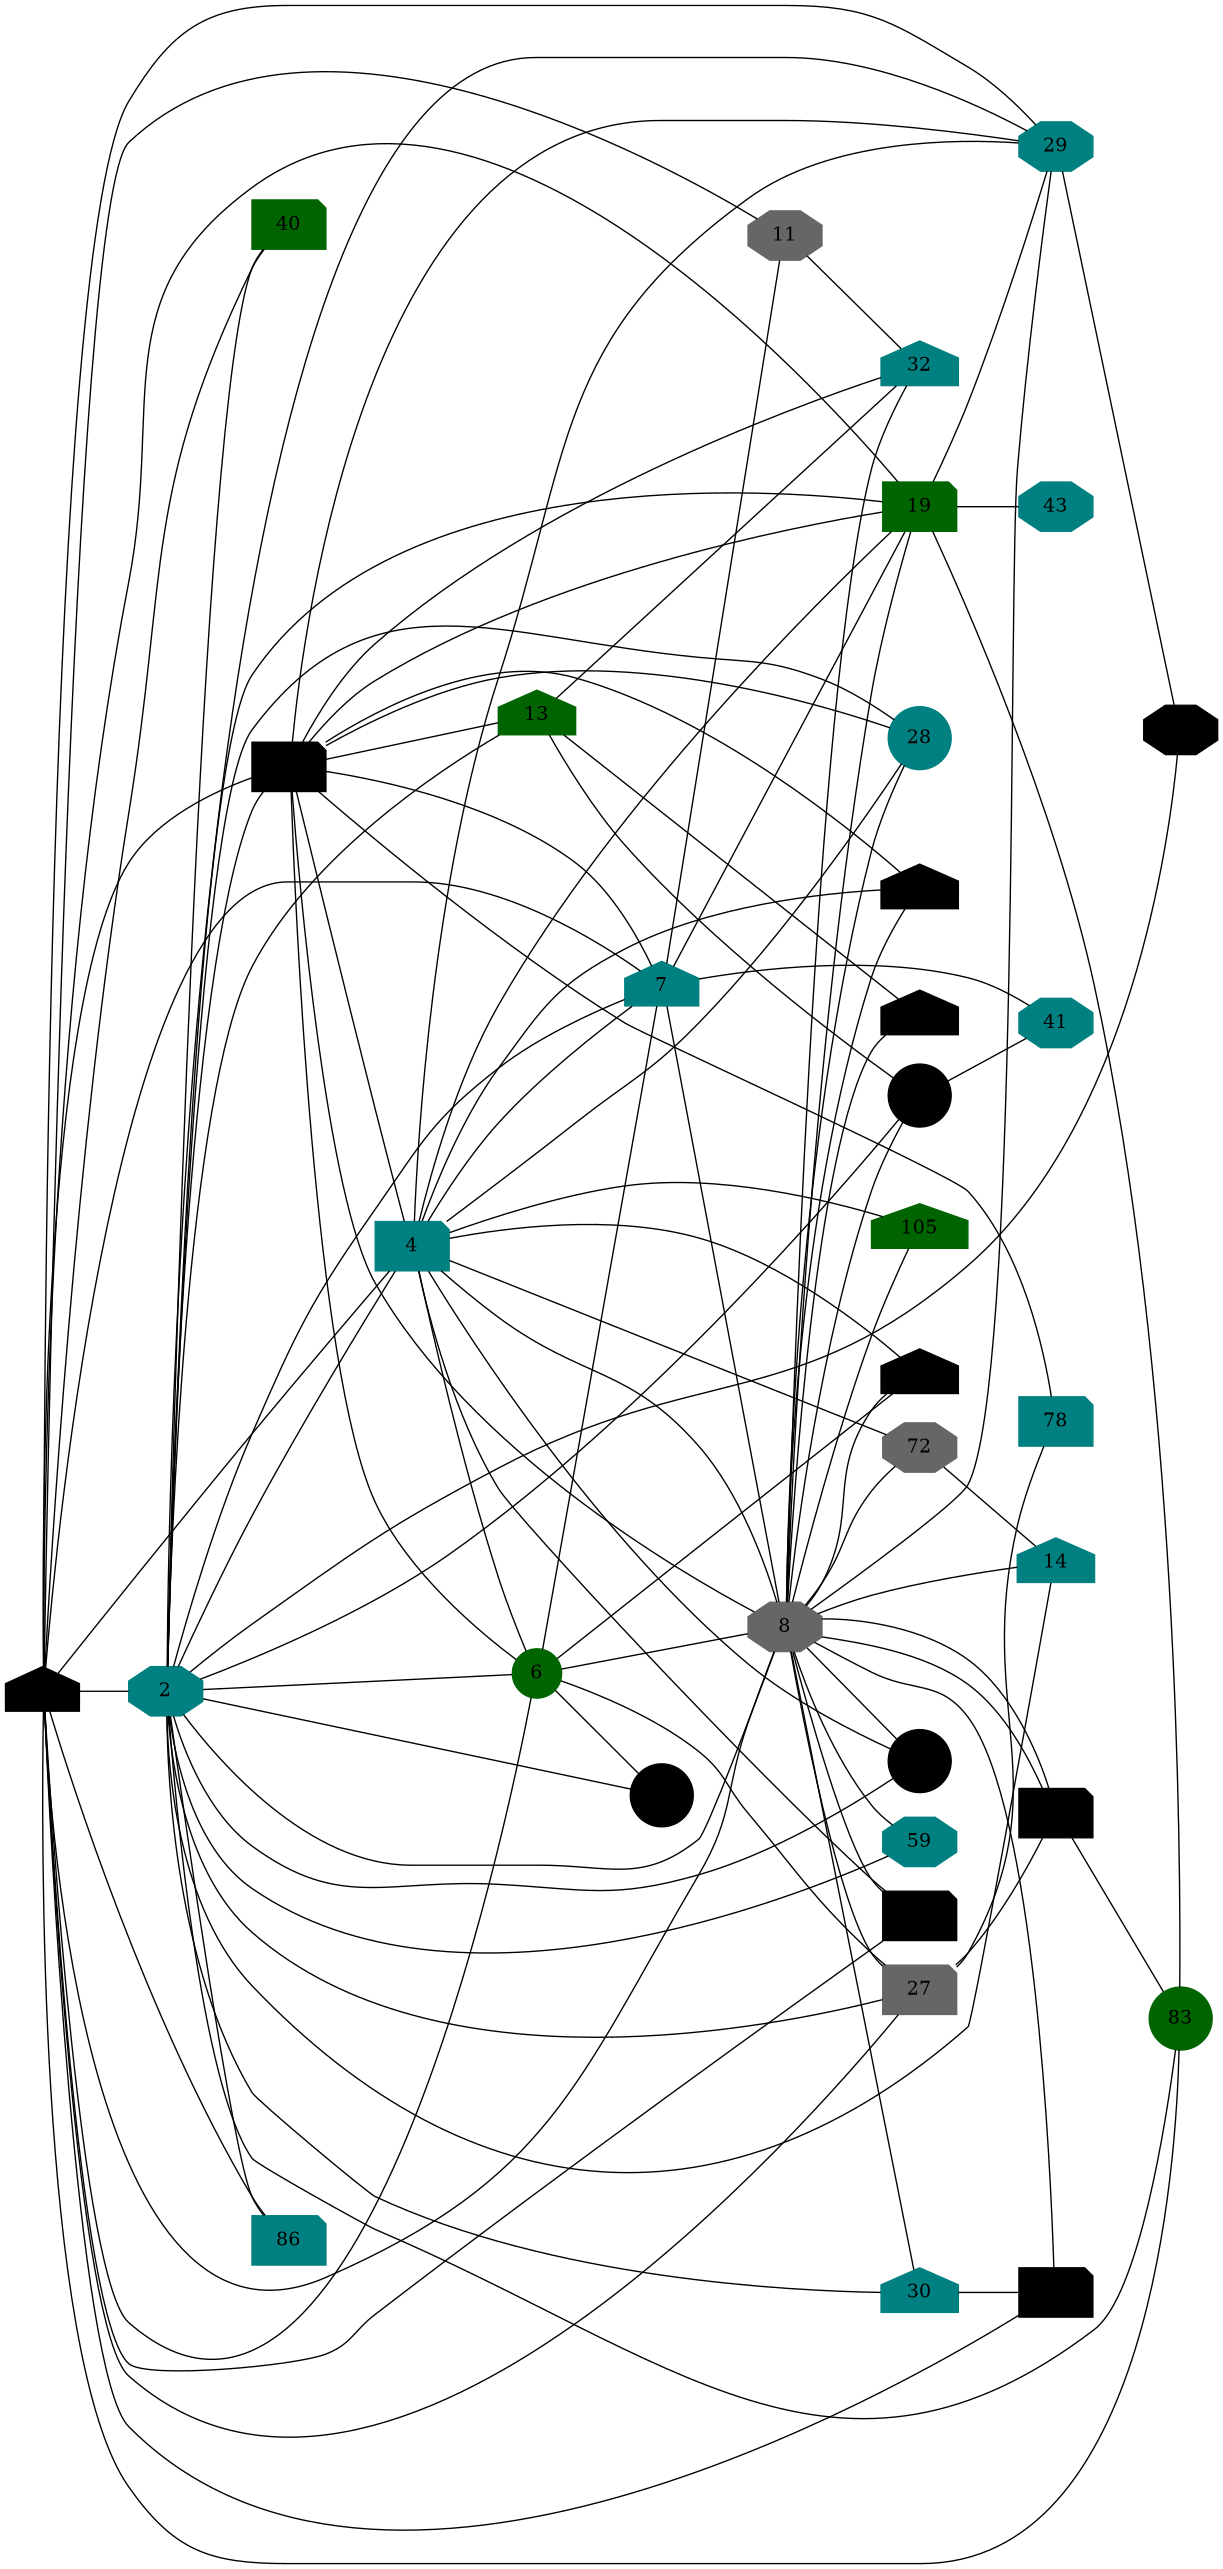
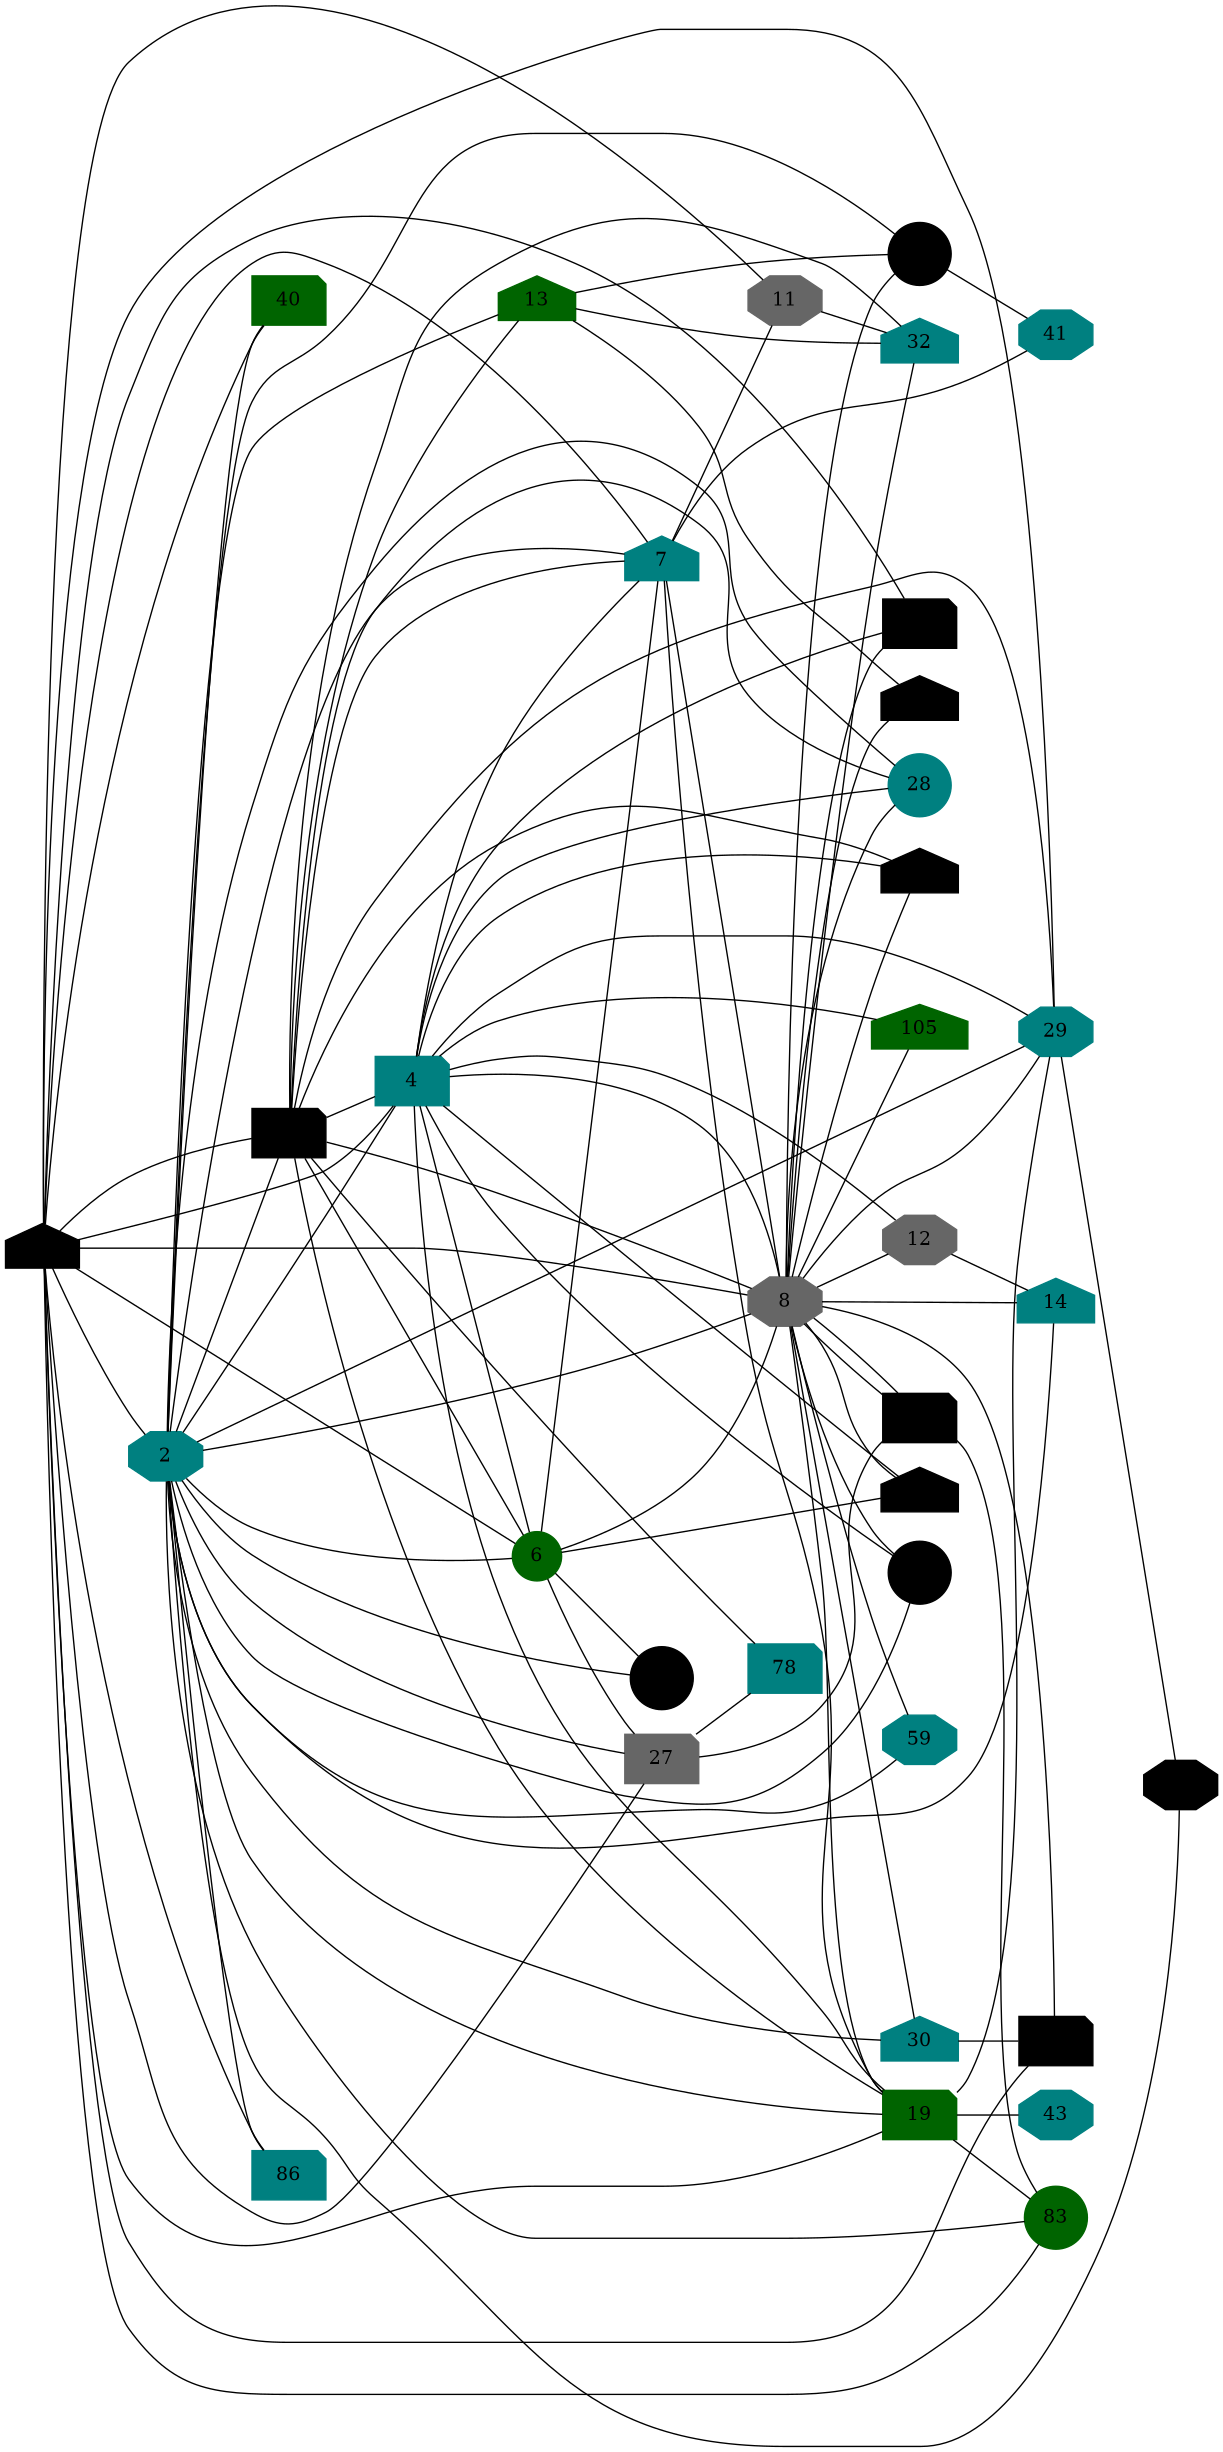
(920, 1448) -> (920, 1240)
(824, 1813) -> none
